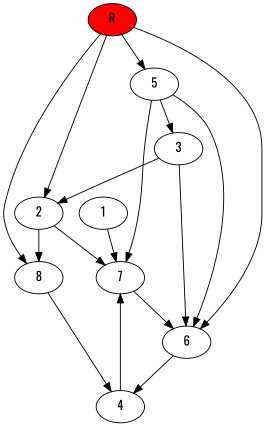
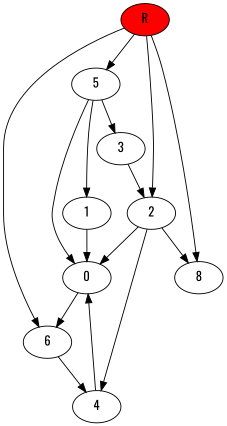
(223, 199) -> (88, 144)
(182, 241) -> none
(120, 278) -> (87, 278)
(77, 338) -> (125, 305)
